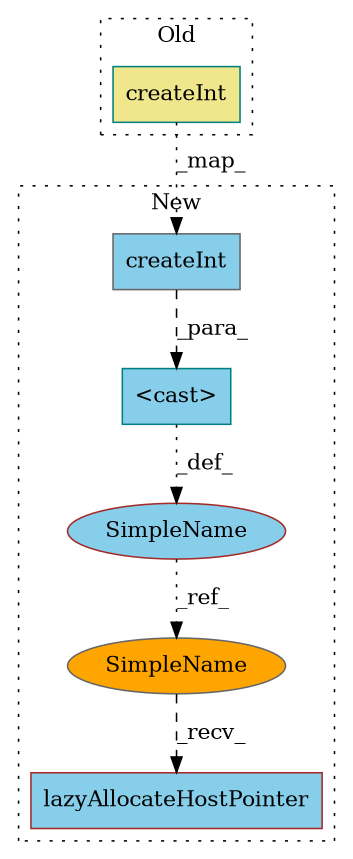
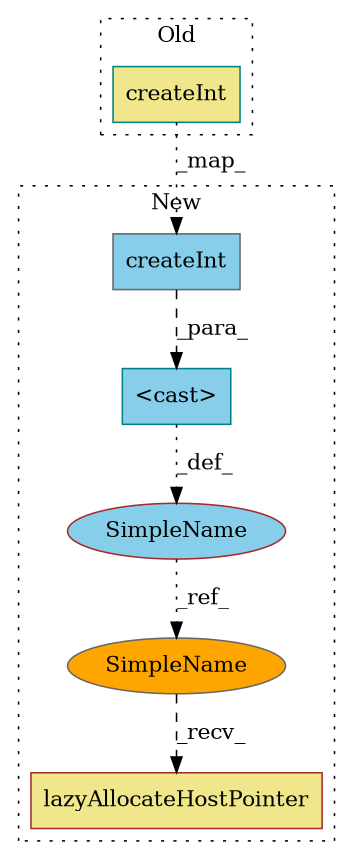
(177, 801) -> (177, 801)
